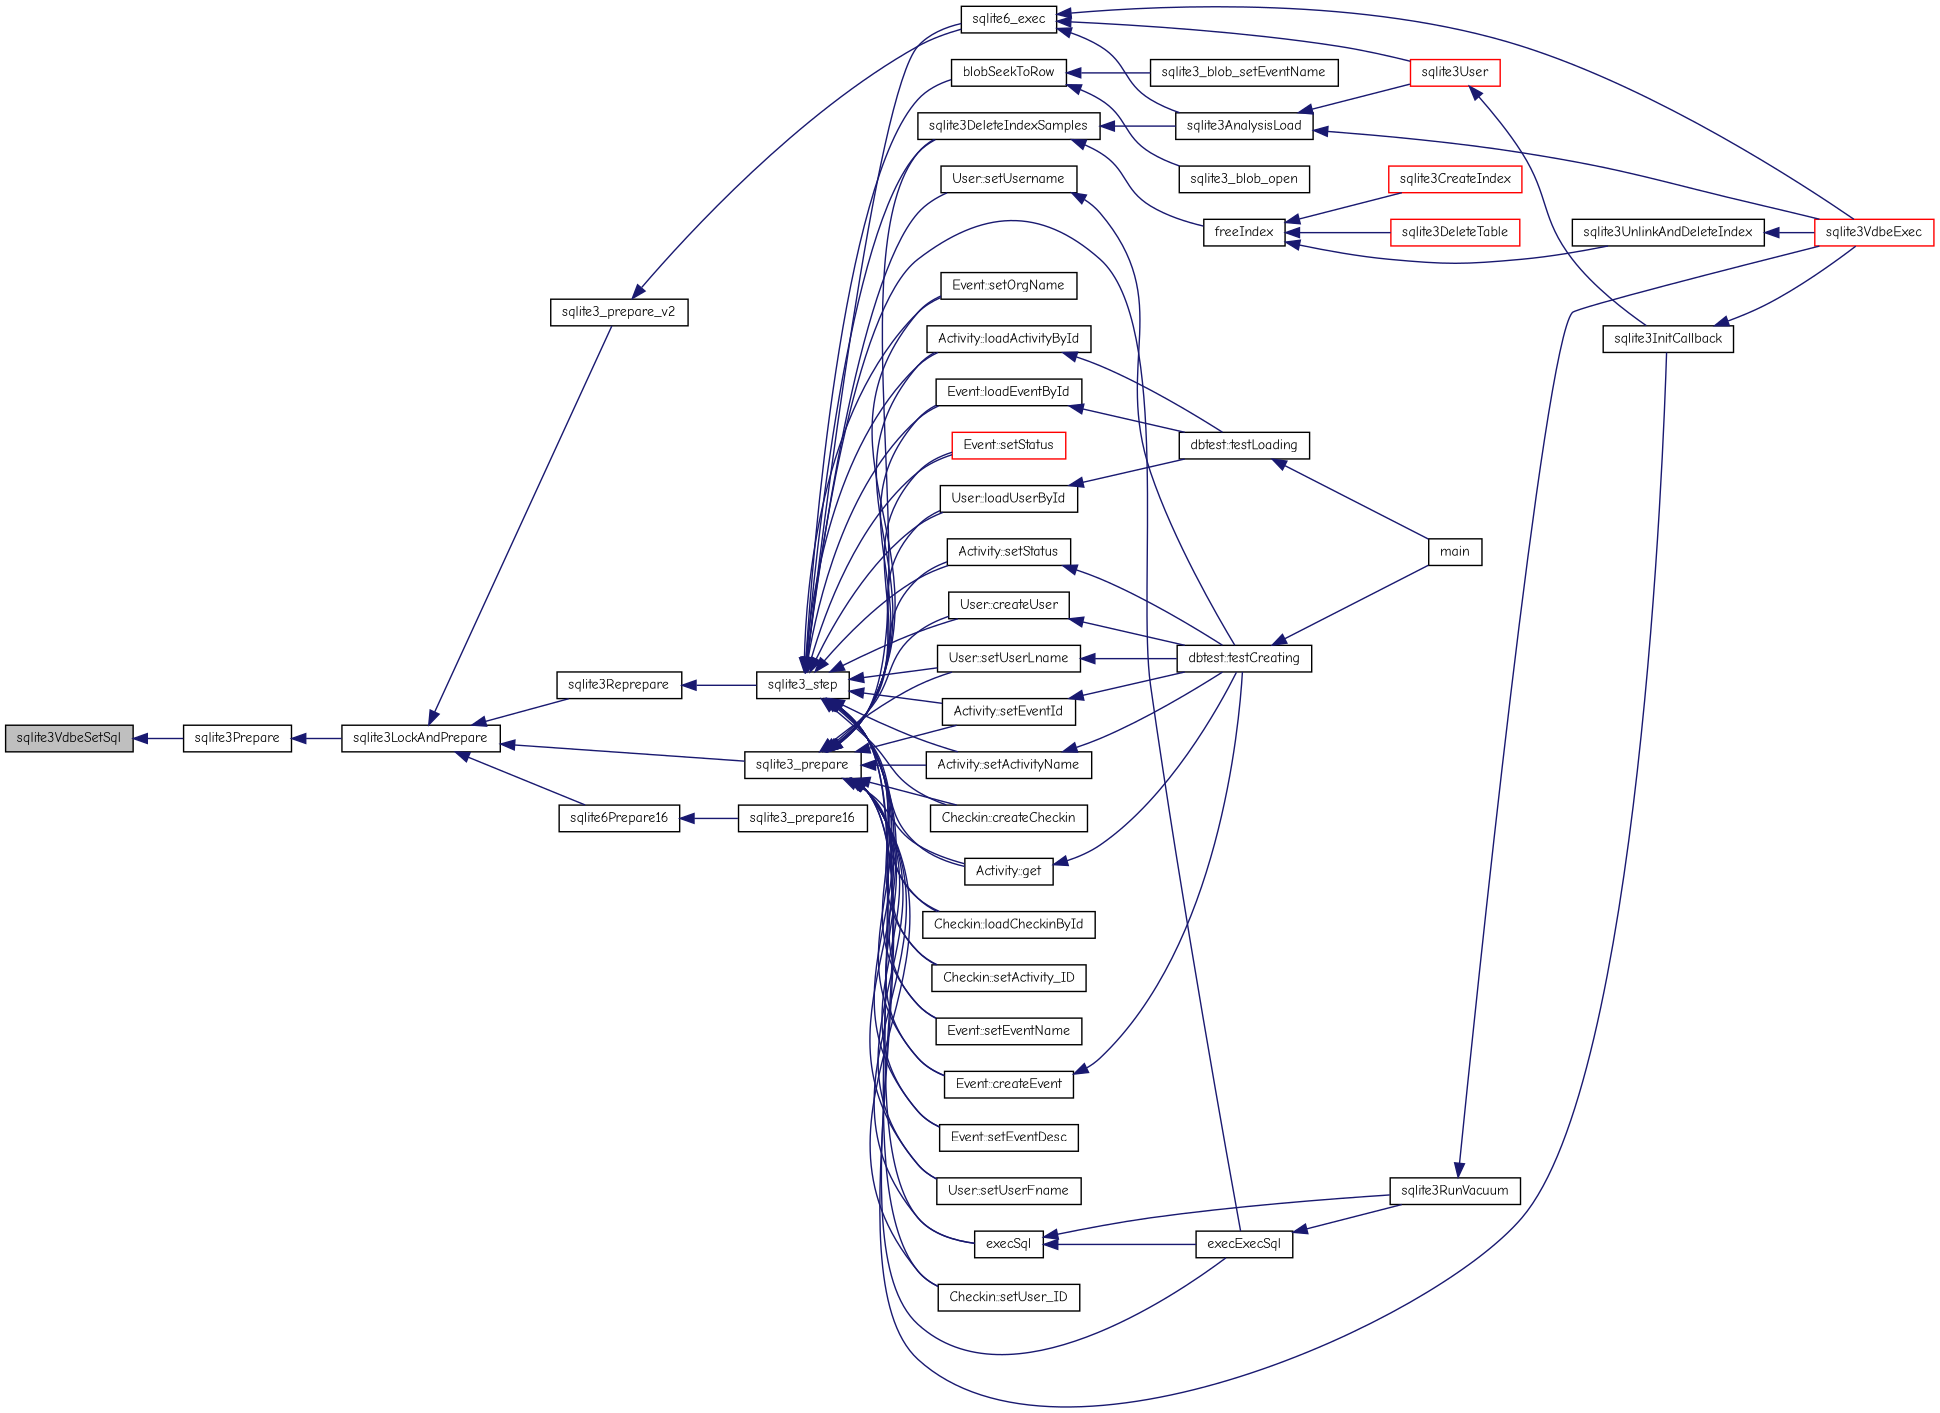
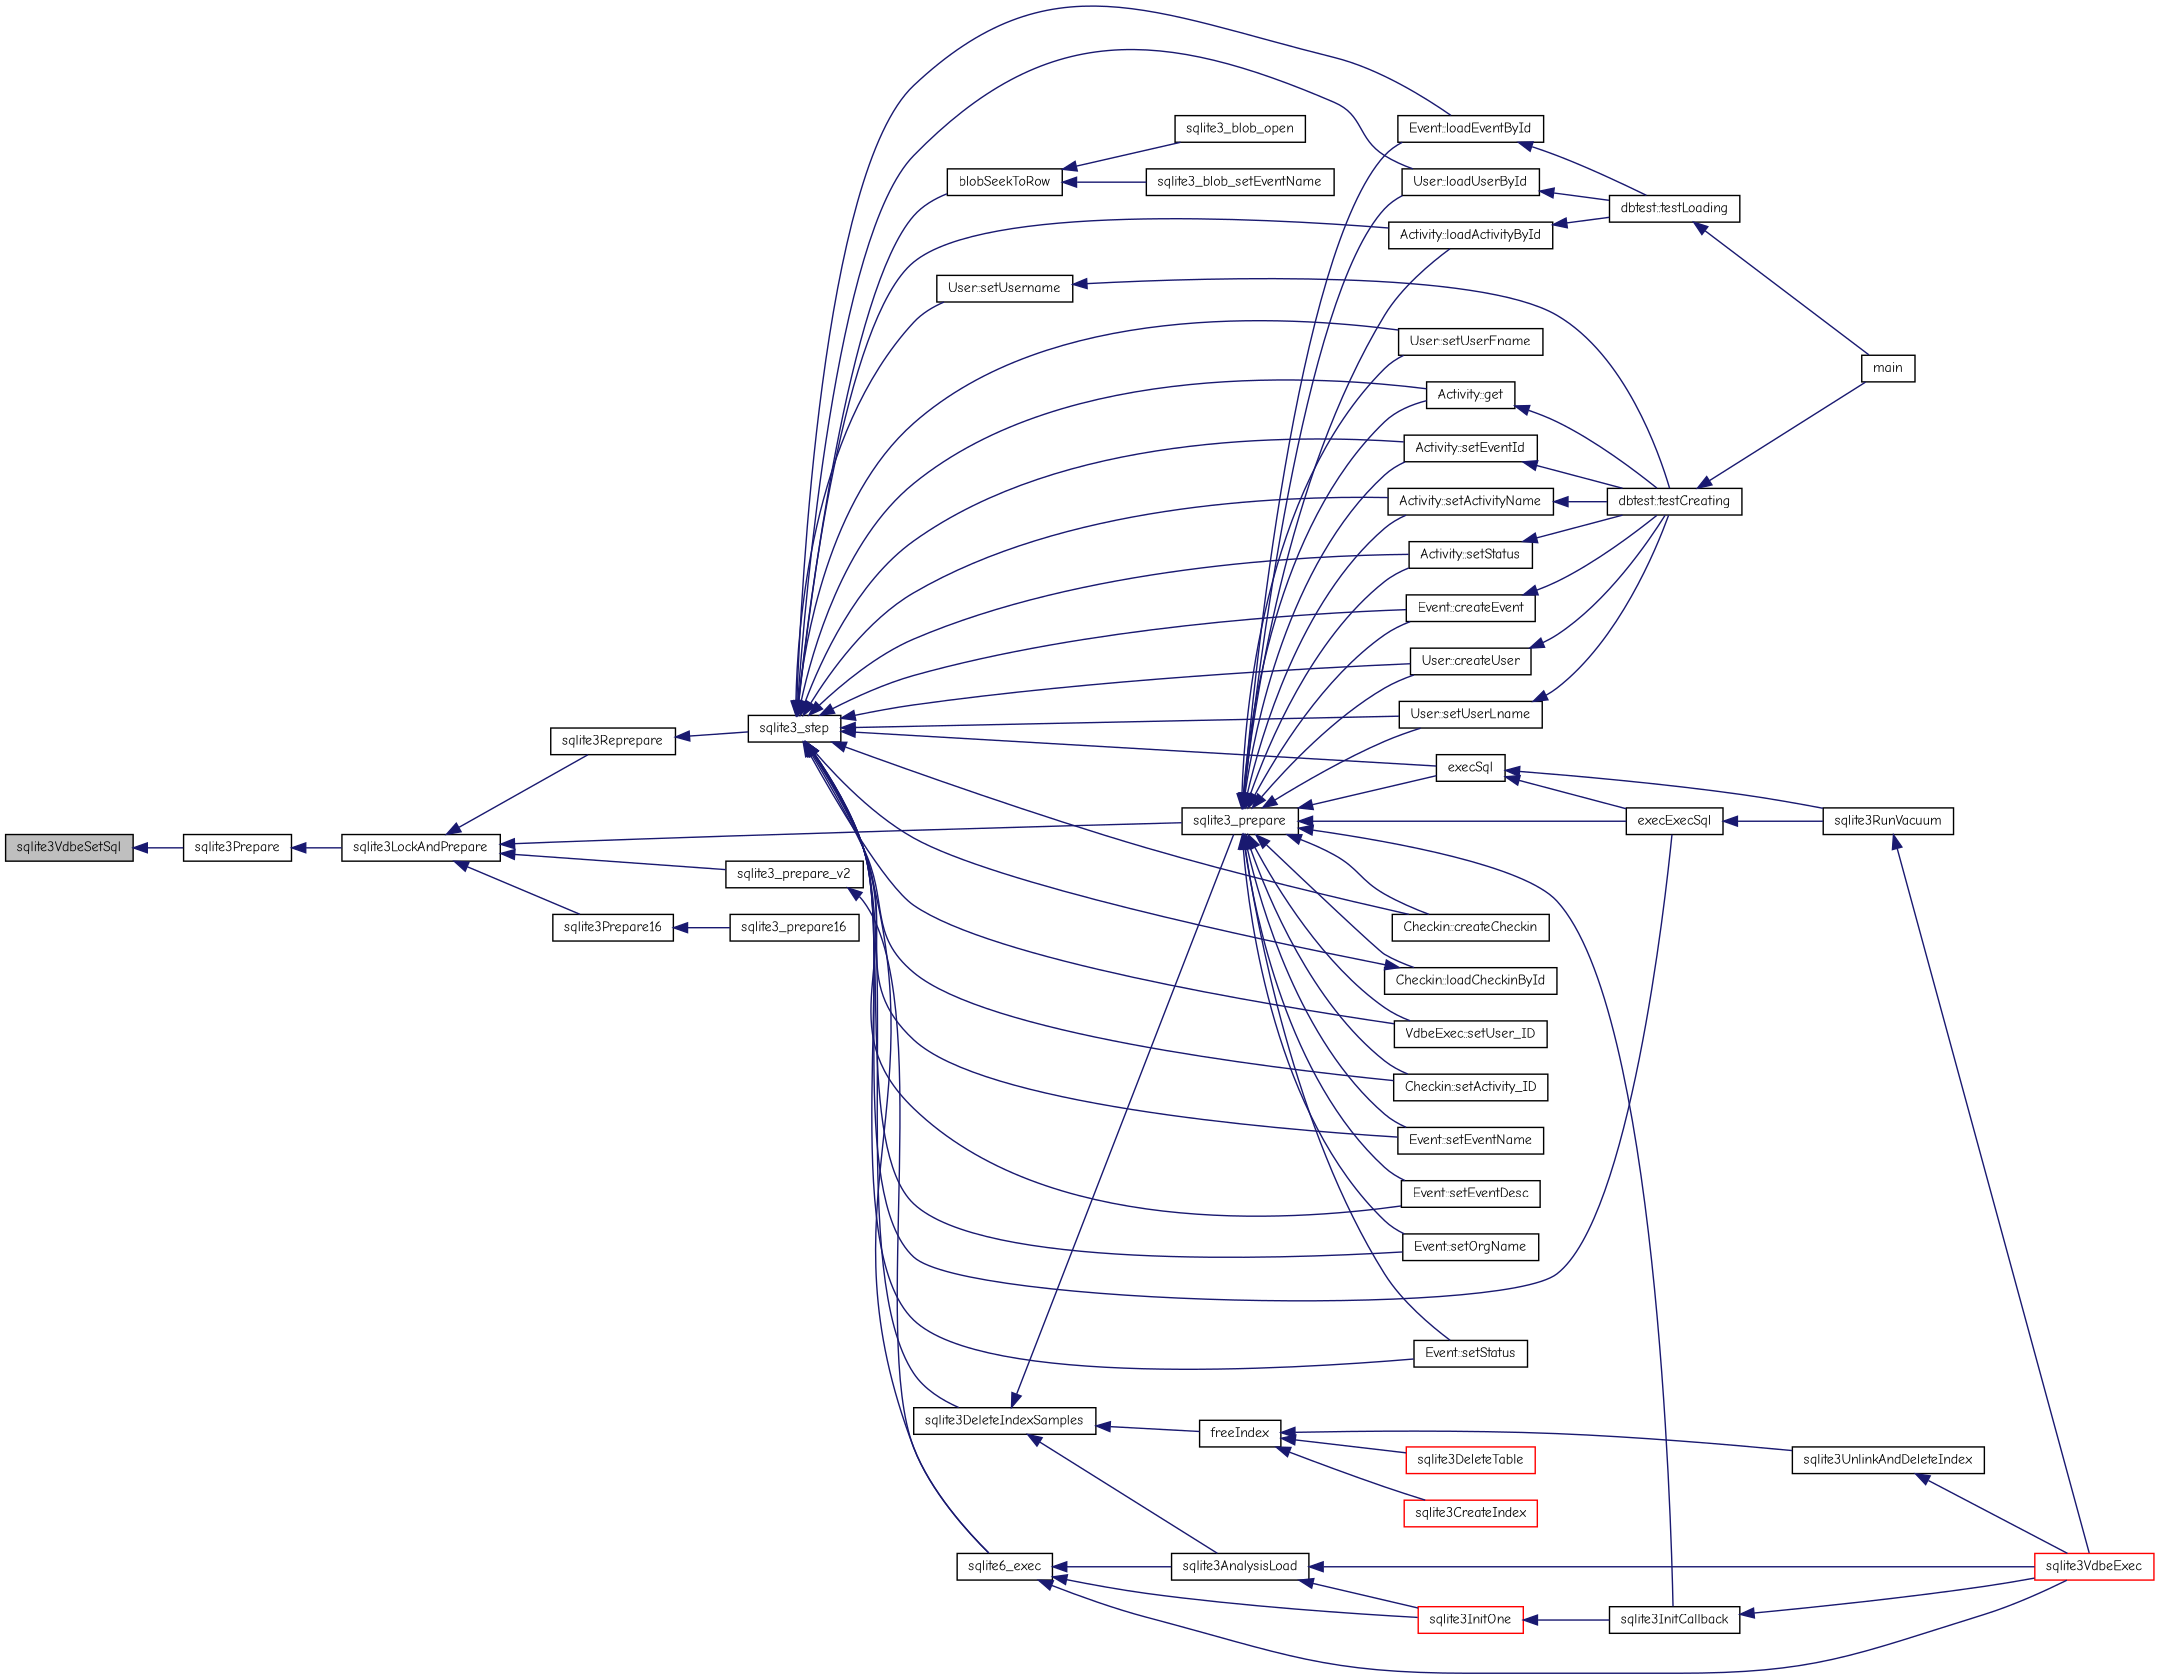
(1455, 73) -> (1471, 1620)
(885, 441) -> (1120, 1128)
(1009, 446) -> (1471, 1354)
(888, 810) -> (1077, 894)
(619, 818) -> (613, 928)
(1009, 1298) -> (1471, 1034)
